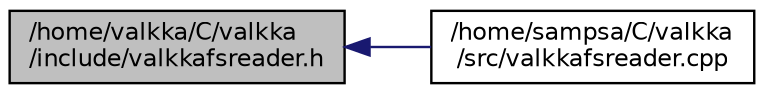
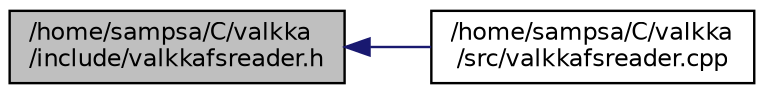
(177, 47) -> (177, 47)
